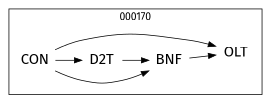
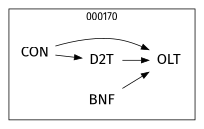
(132, 60) -> (132, 60)
(98, 83) -> none
